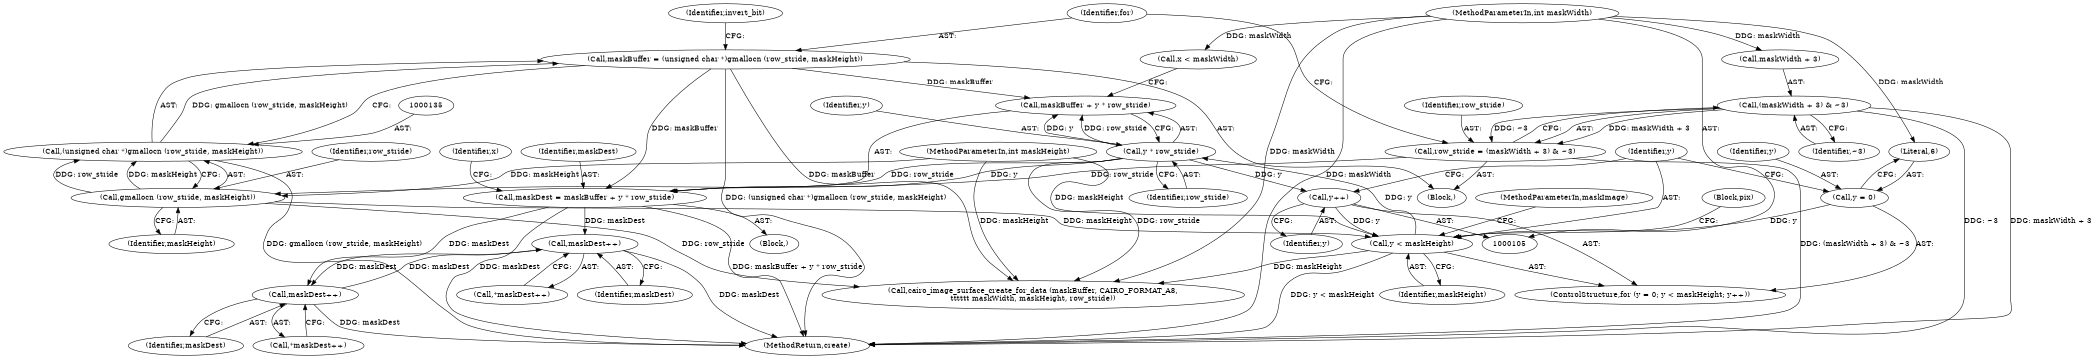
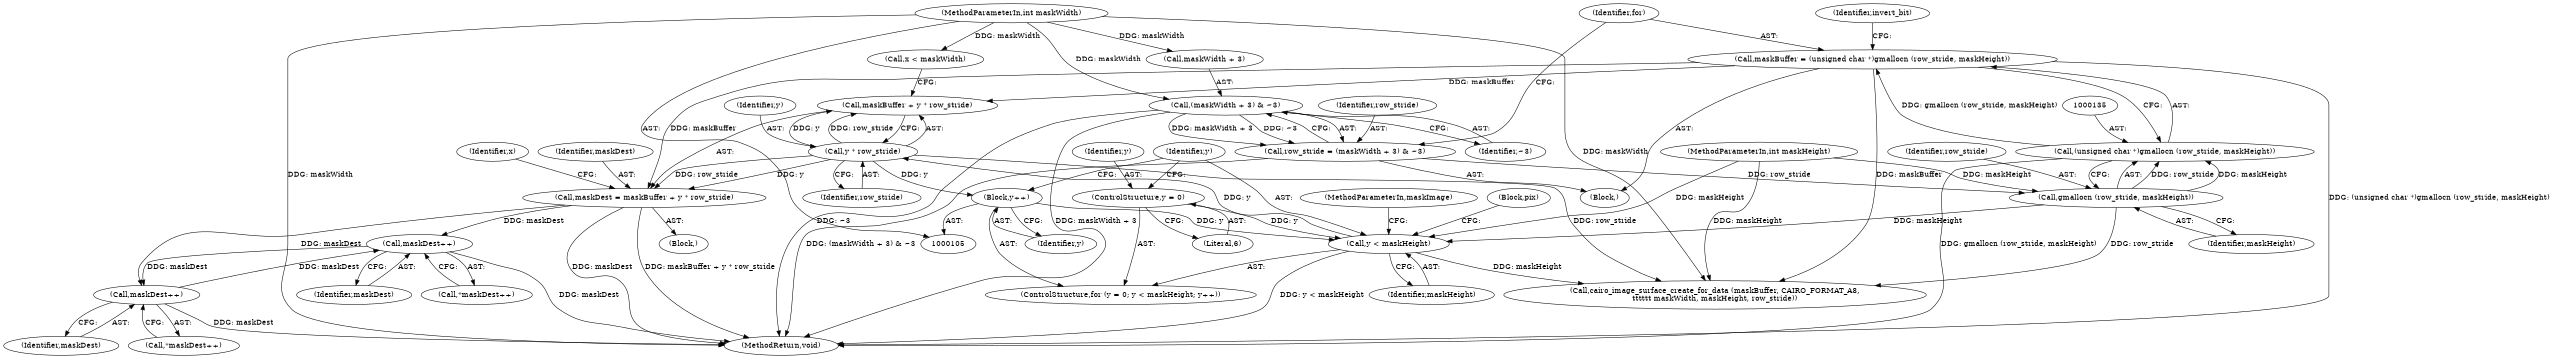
(1786, 29) -> (1094, 78)
(1329, 198) -> (1007, 198)
(1855, 198) -> (1138, 198)
(807, 346) -> (781, 346)
